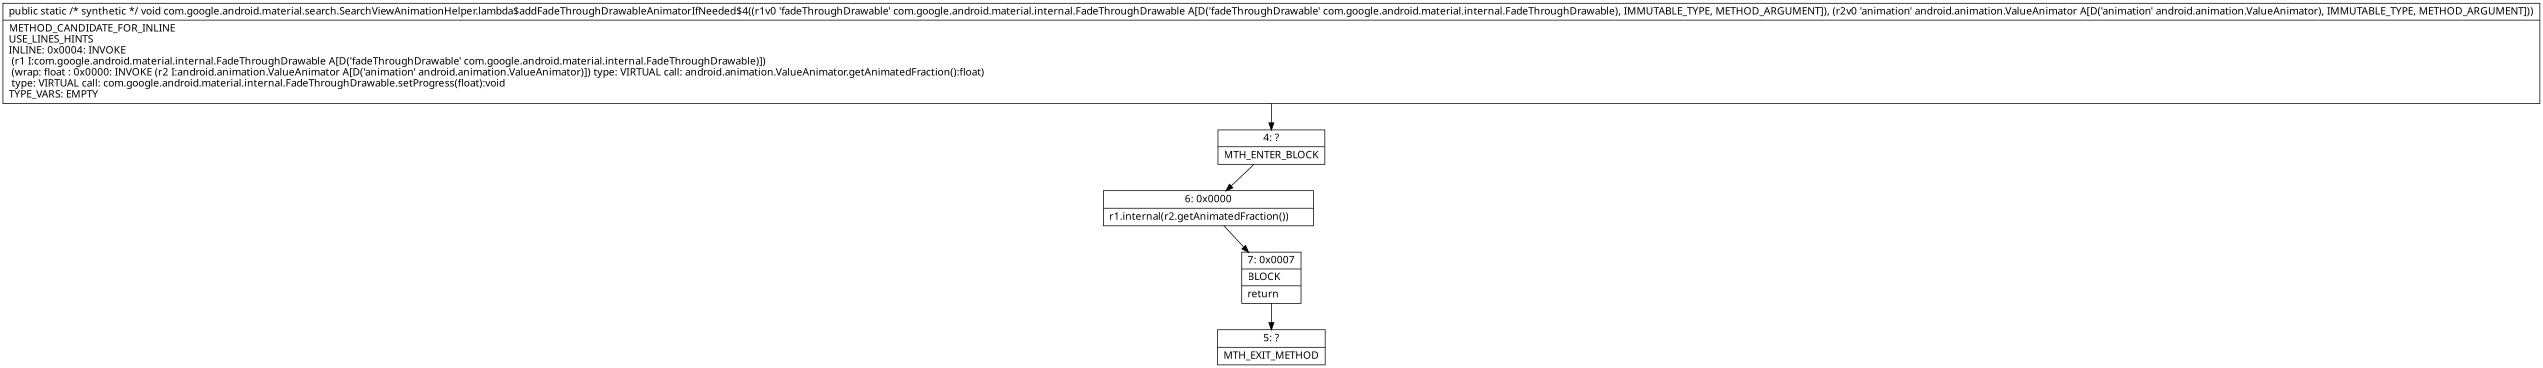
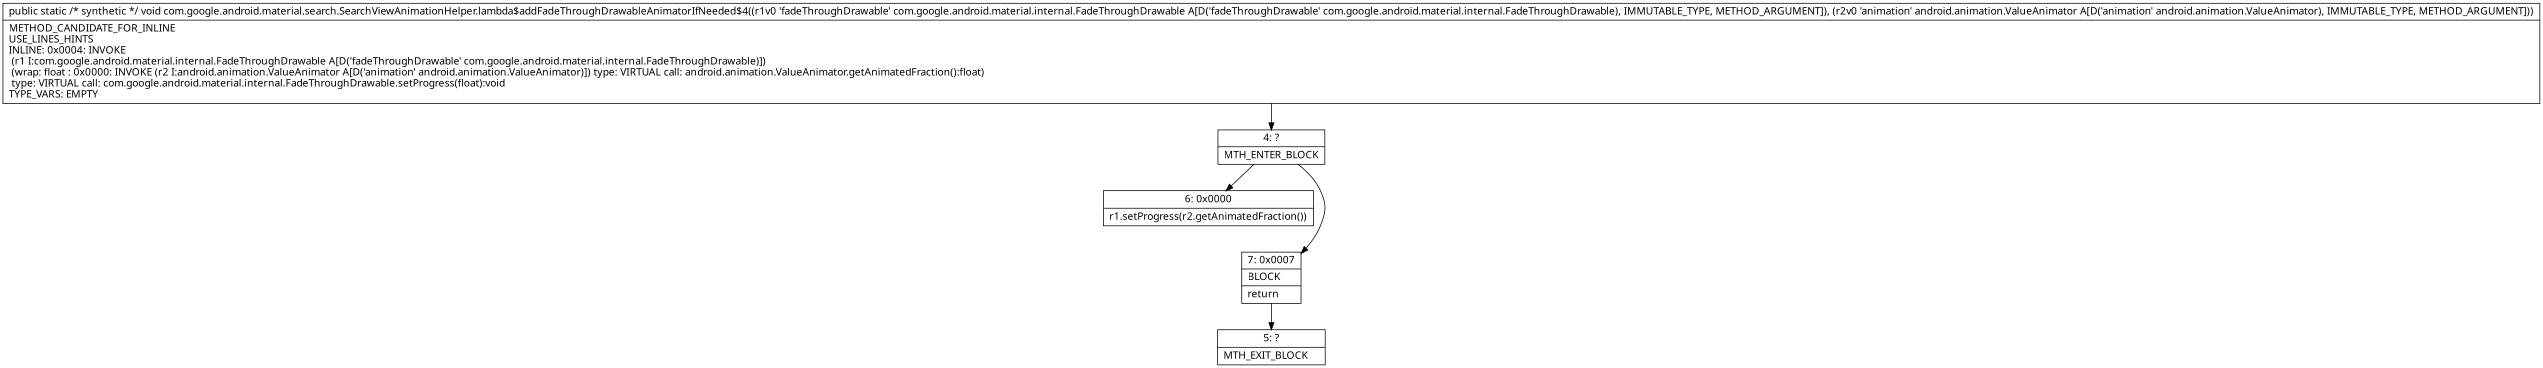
(1199, 217) -> (1208, 217)
(1234, 236) -> (1325, 204)
(1271, 356) -> (1266, 356)
